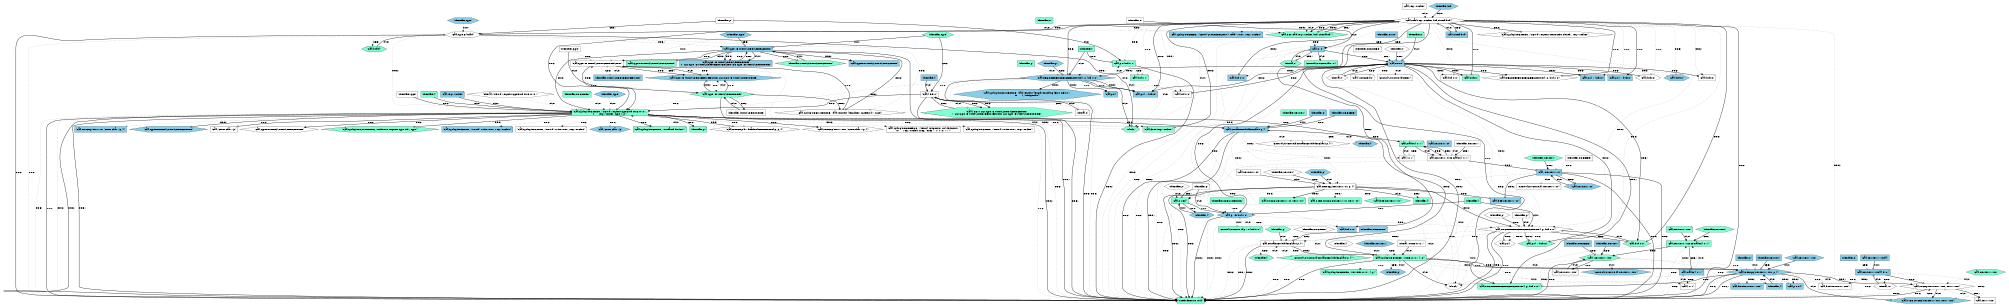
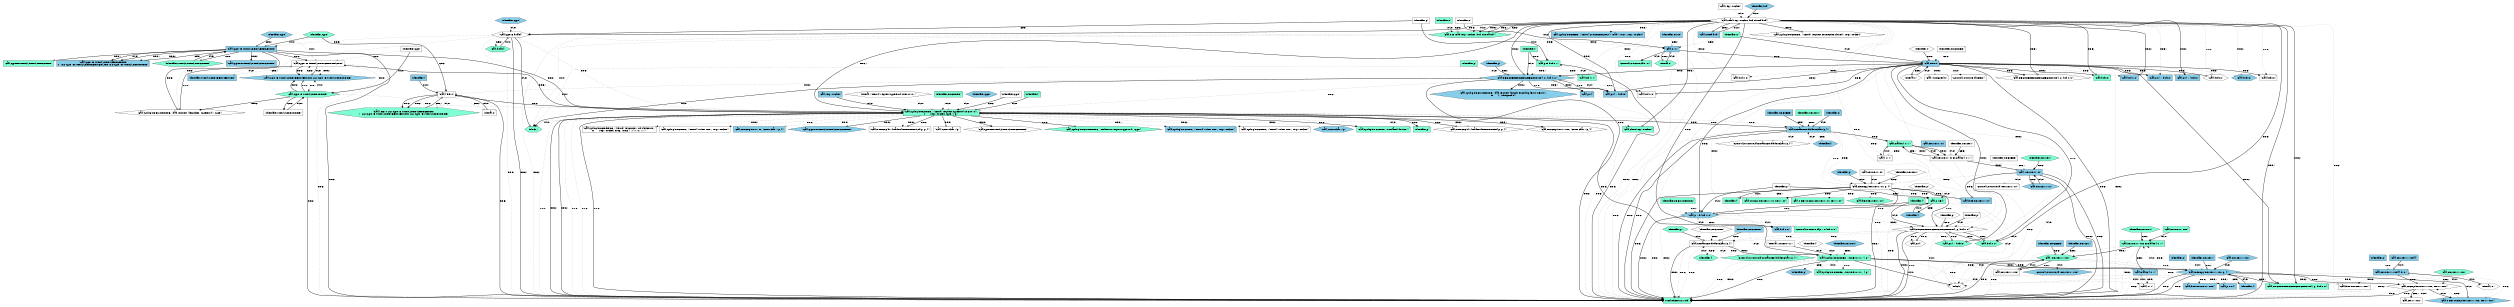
none -> (900, 129)
